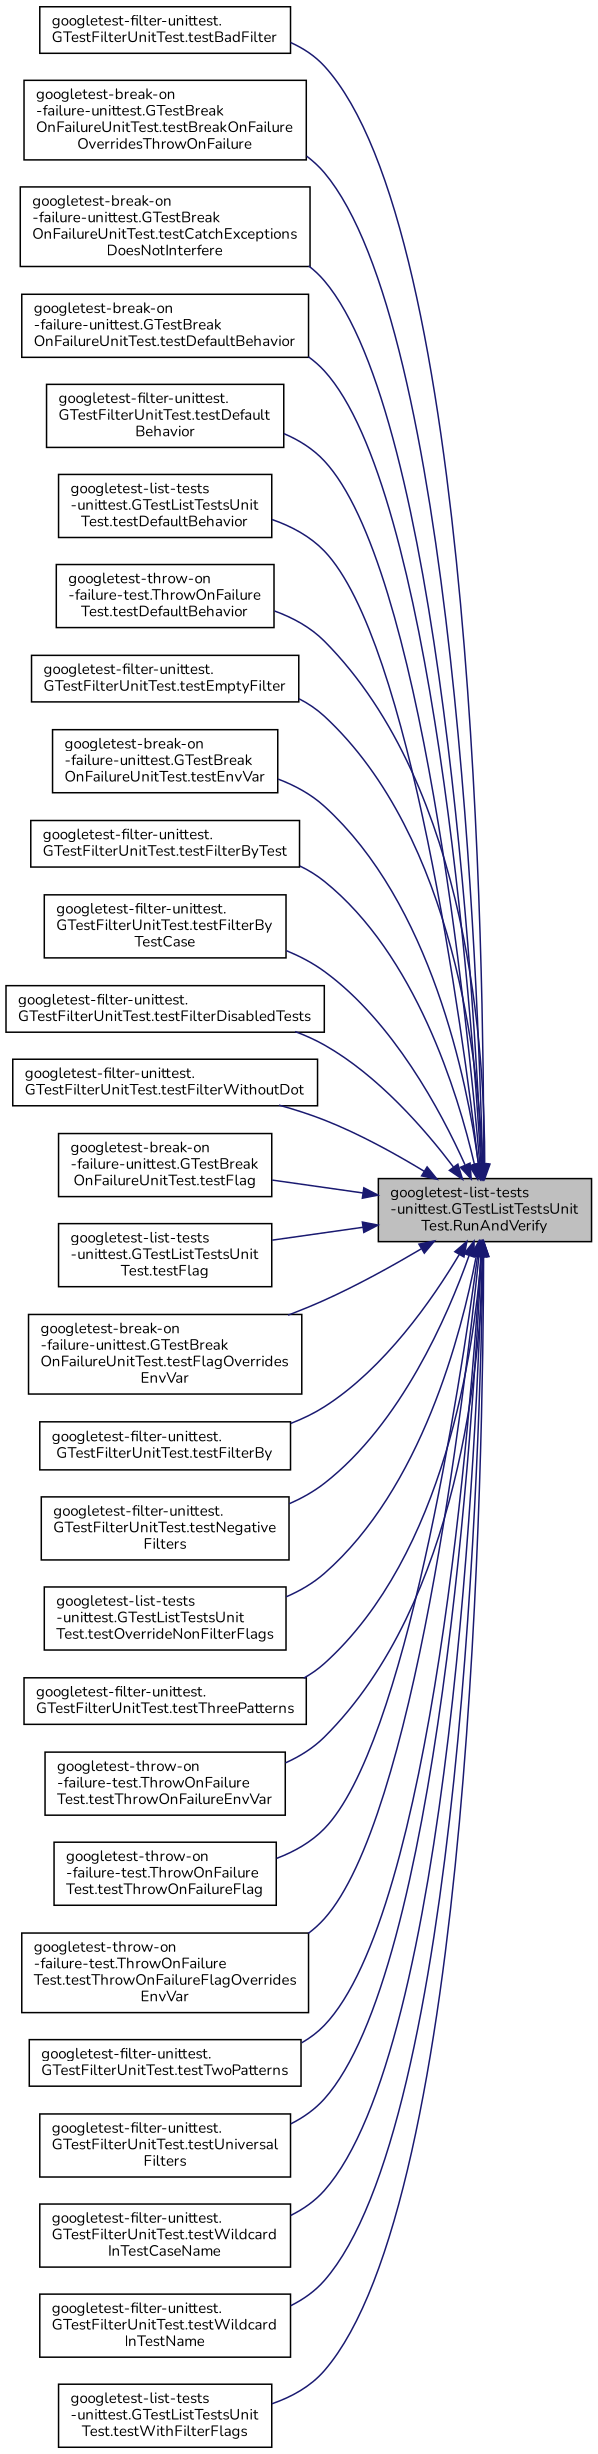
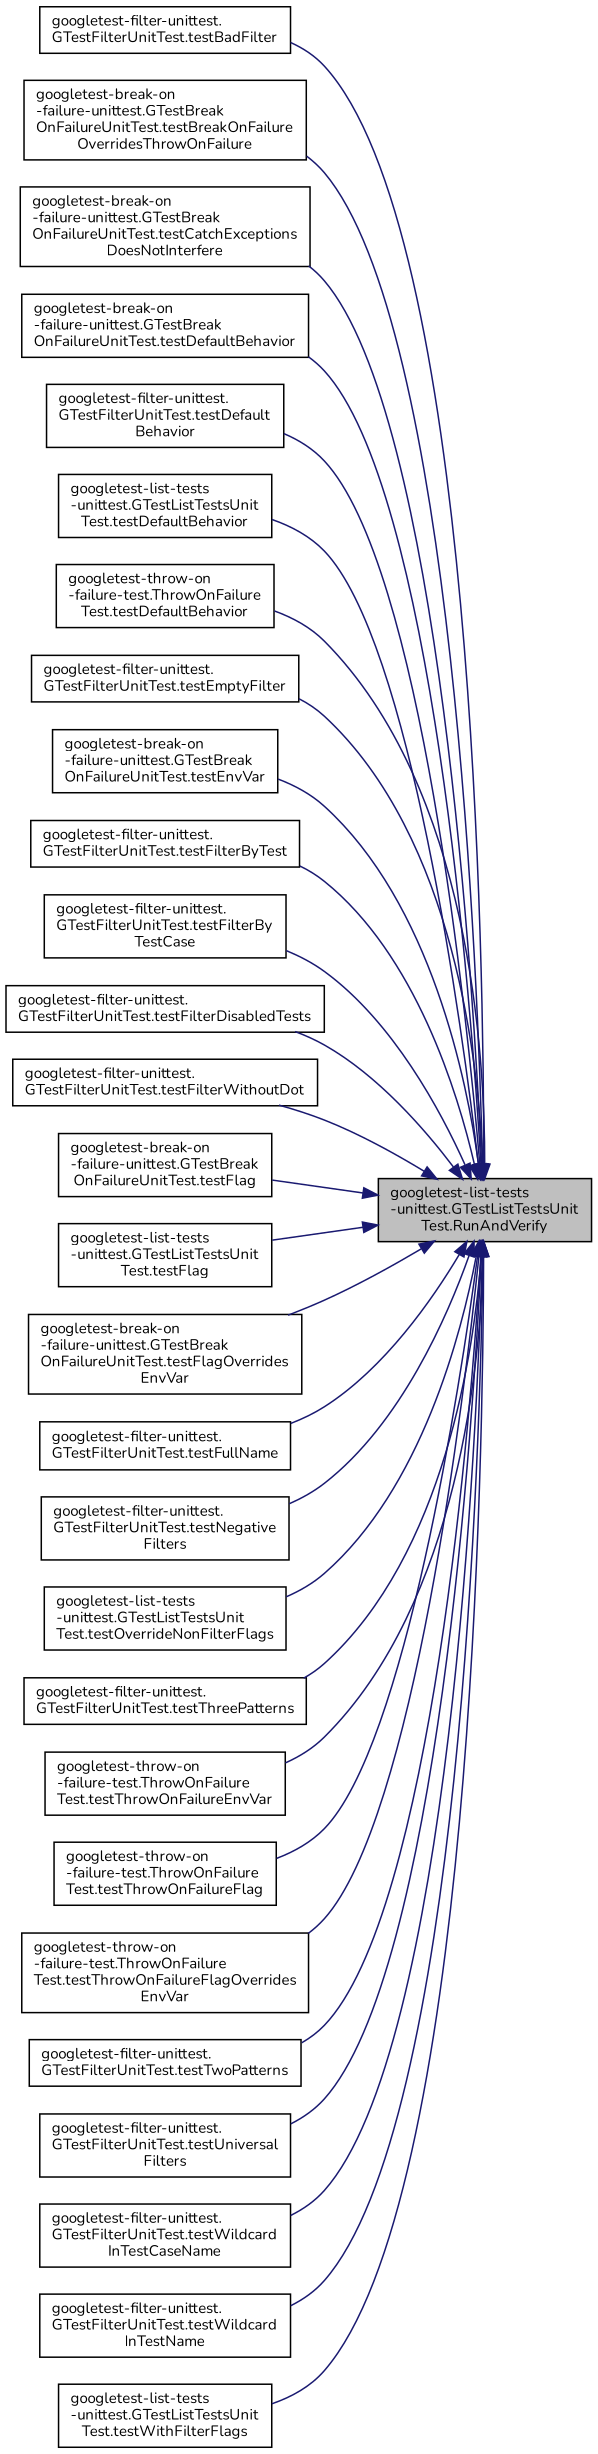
(165, 1446) -> (165, 1446)
